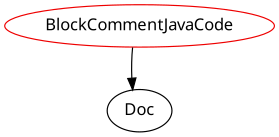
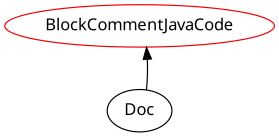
(132, 63) -> (147, 75)
